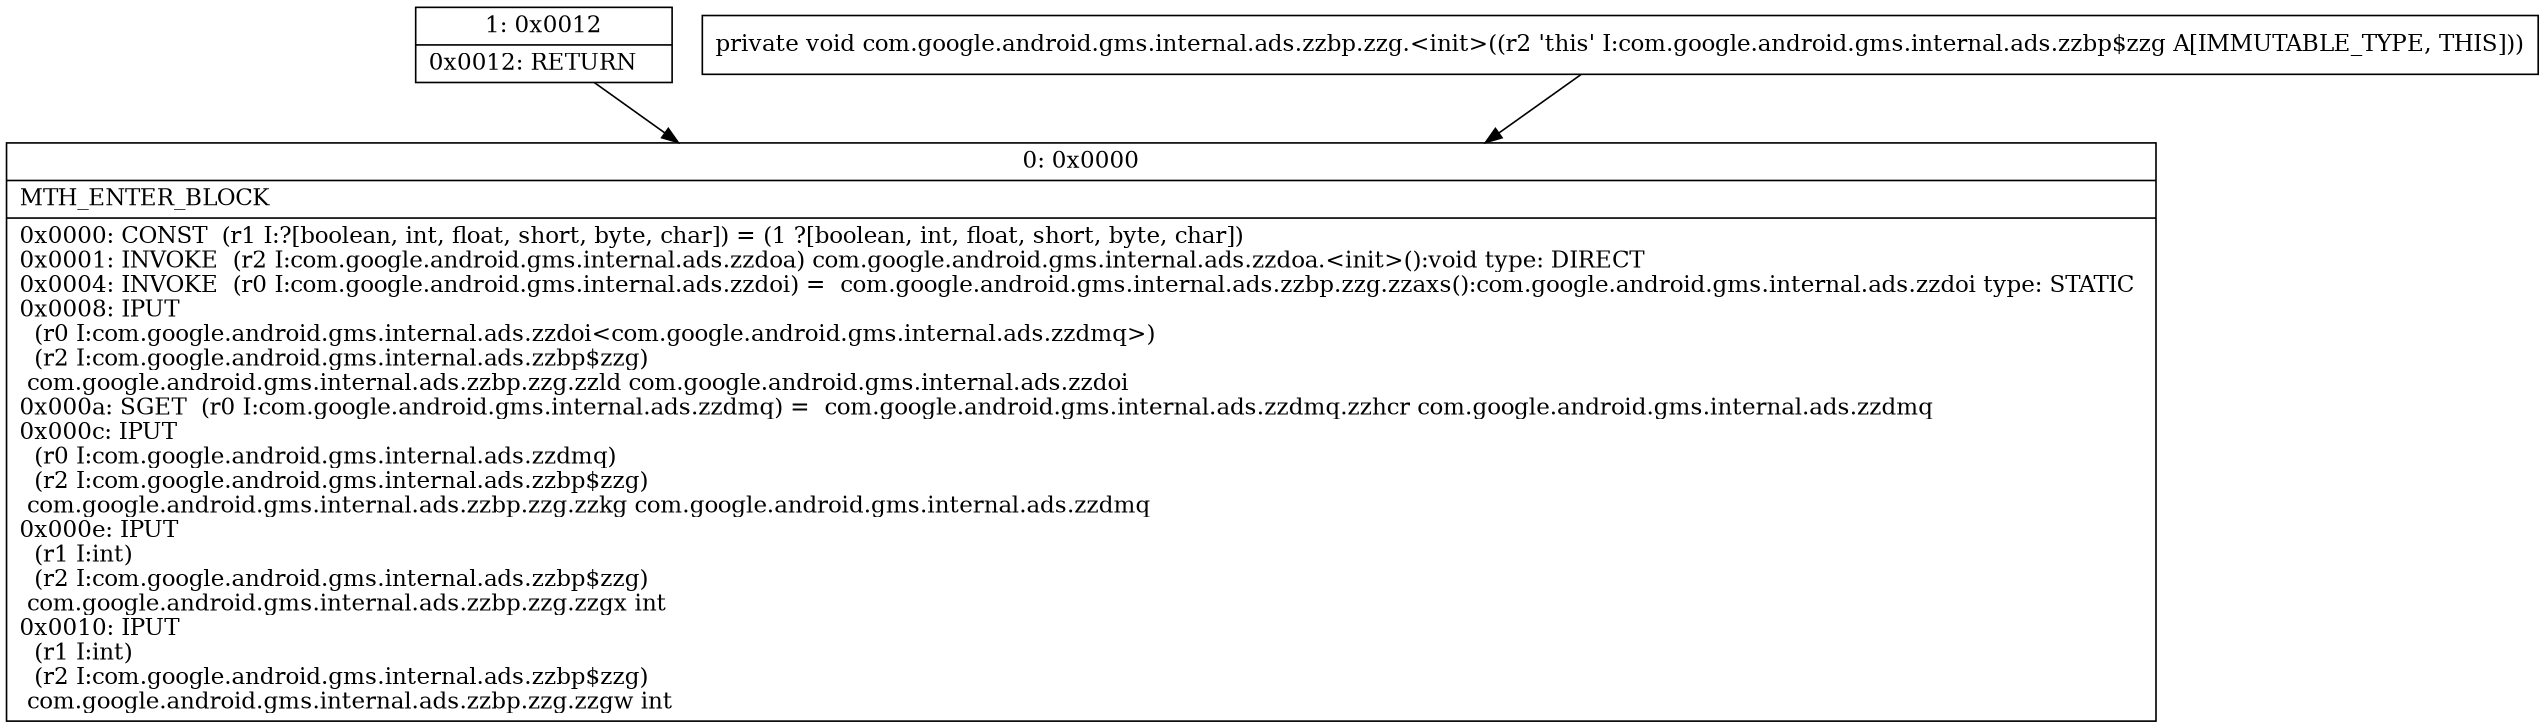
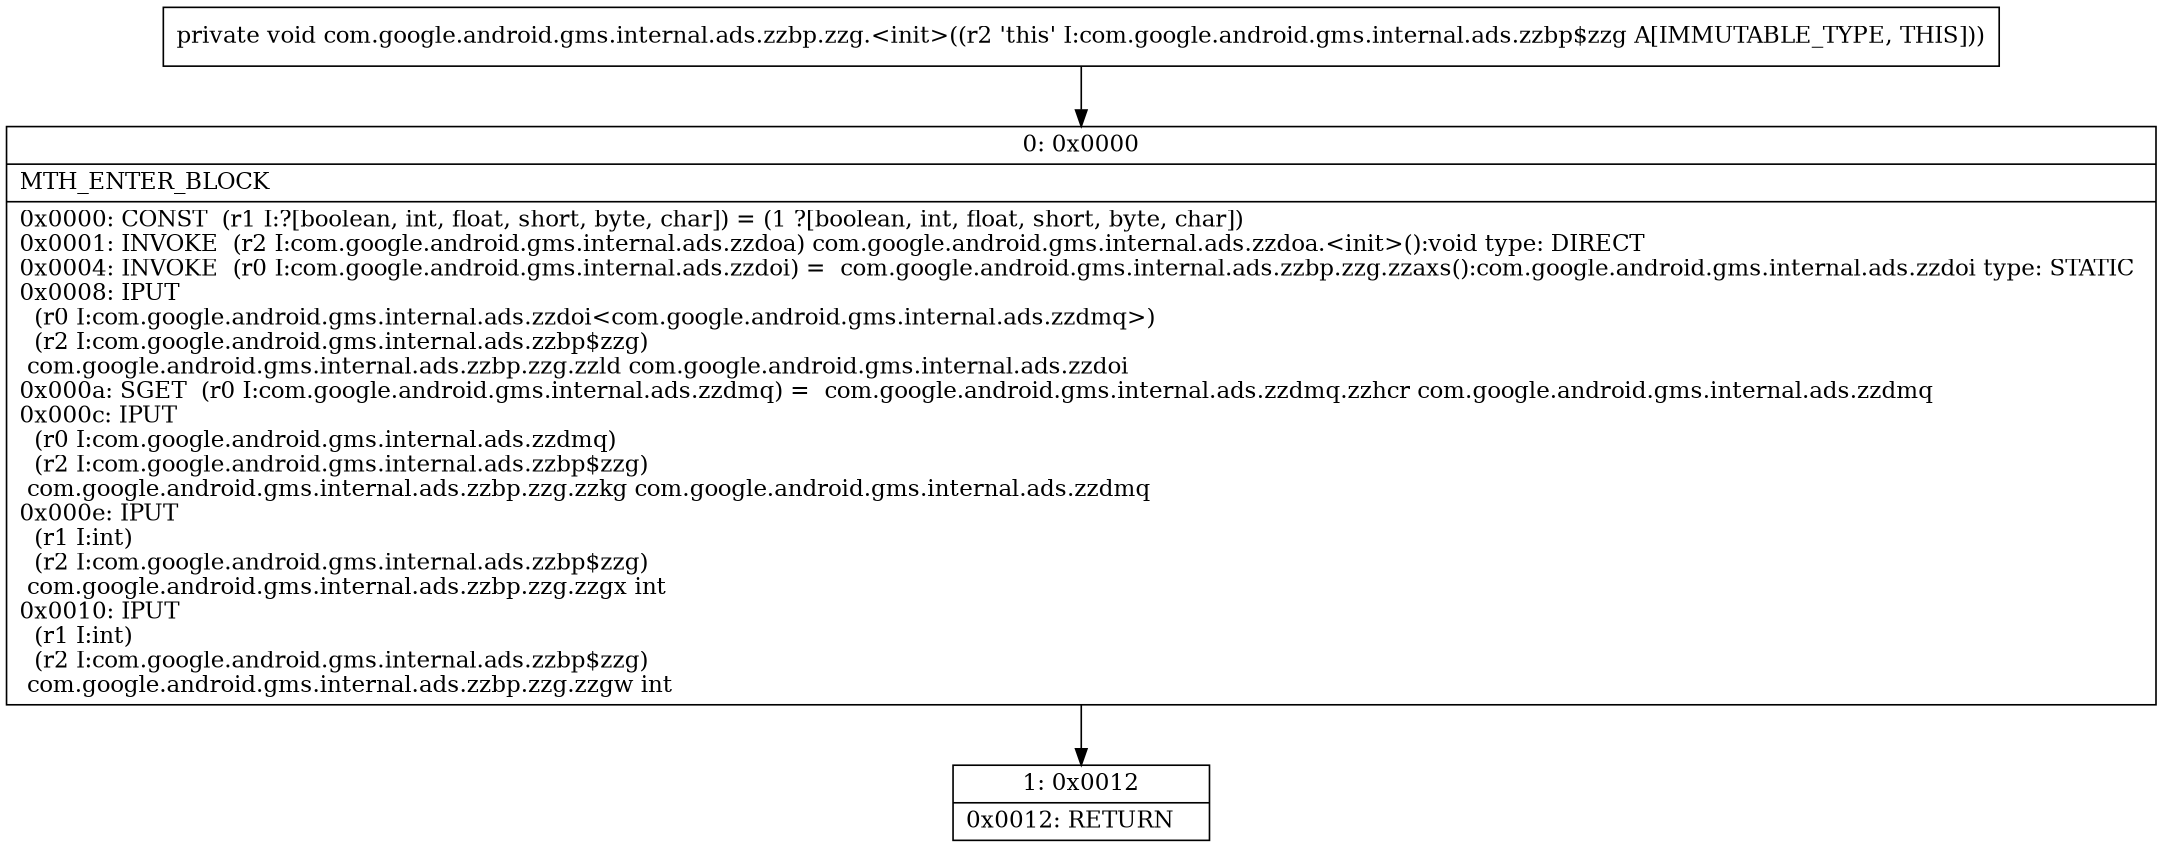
(630, 108) -> (1081, 727)
